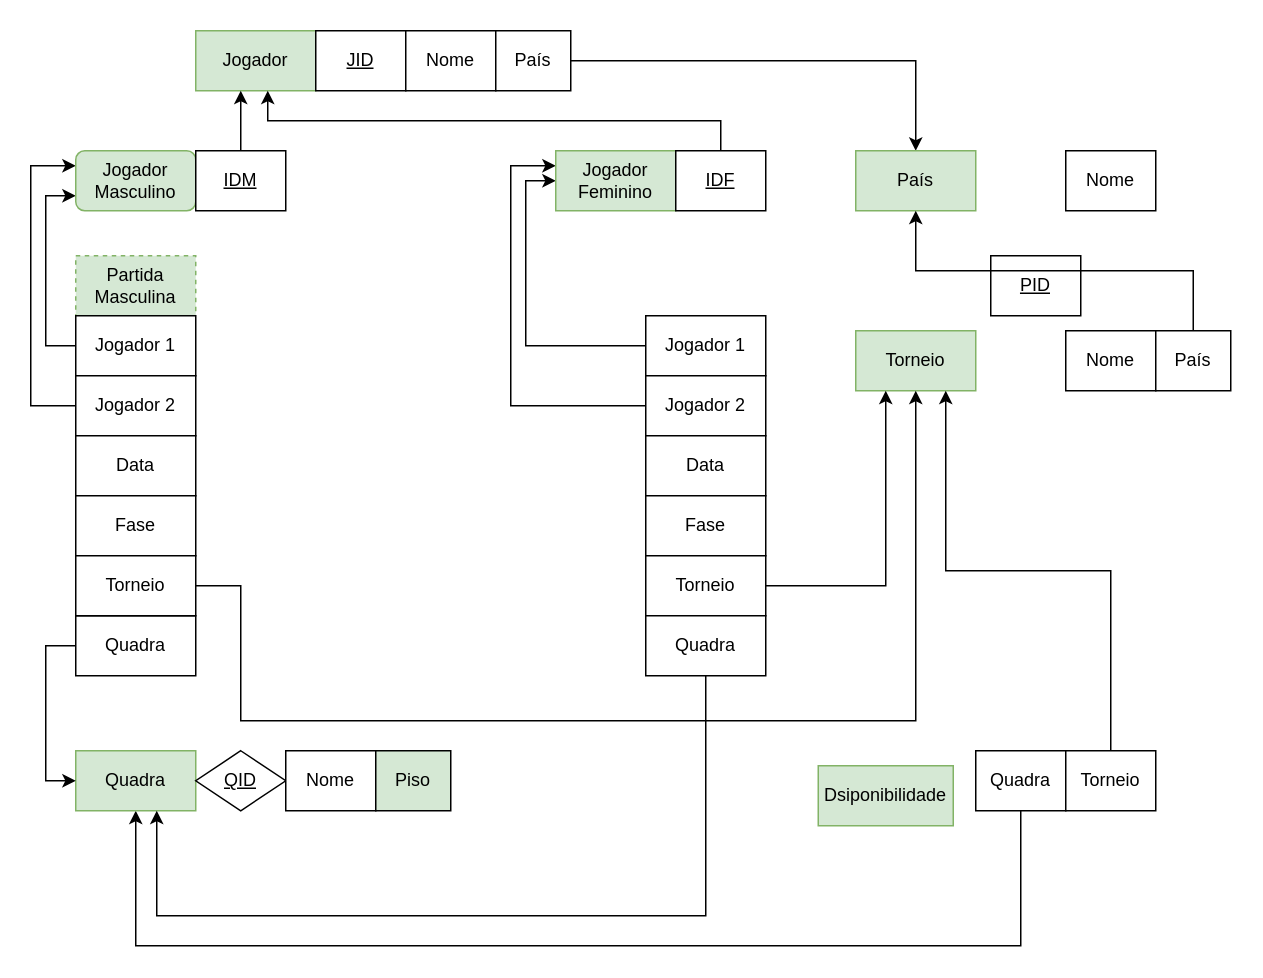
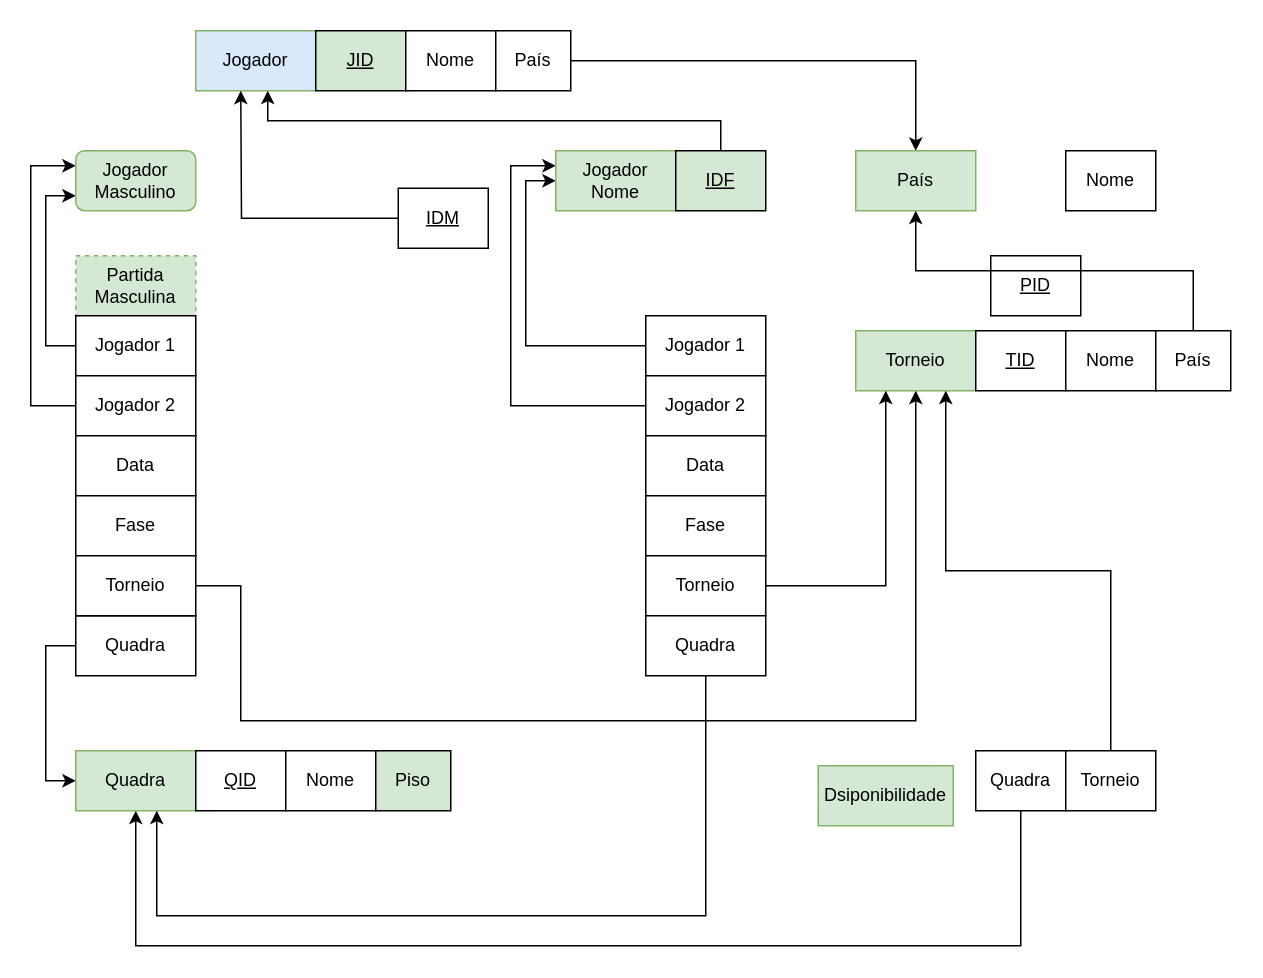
(256, 61) -> (256, 61)
(361, 61) -> (361, 61)
(241, 181) -> (443, 218)
(616, 181) -> (616, 181)
(721, 181) -> (721, 181)
none -> (1021, 361)
(241, 781) -> (241, 781)
